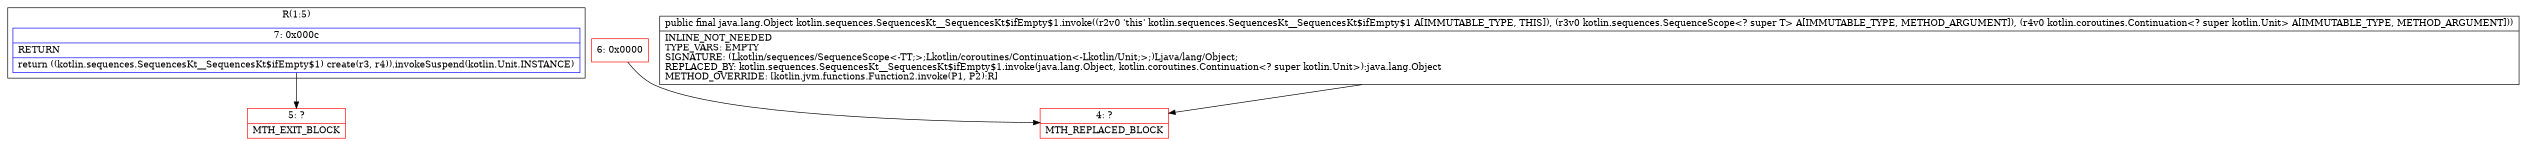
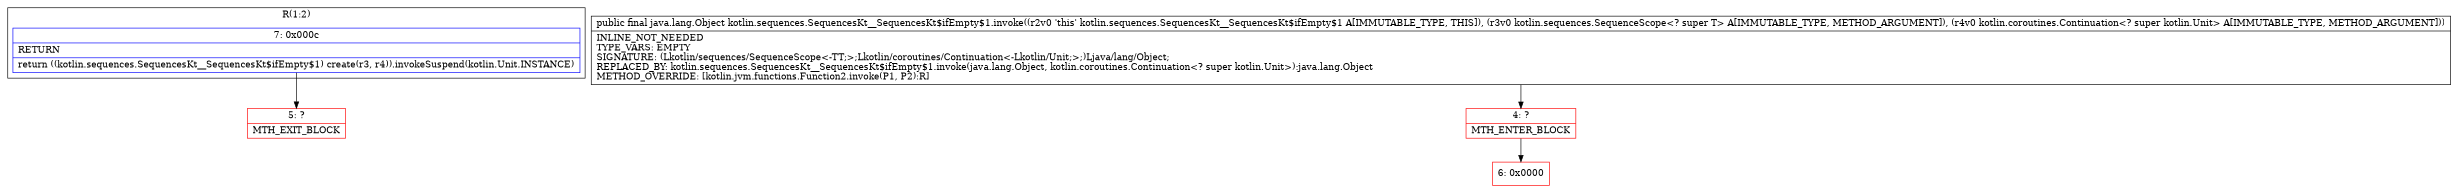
(296, 15) -> (296, 15)
(825, 114) -> (1521, 147)
(1104, 130) -> (1521, 130)
